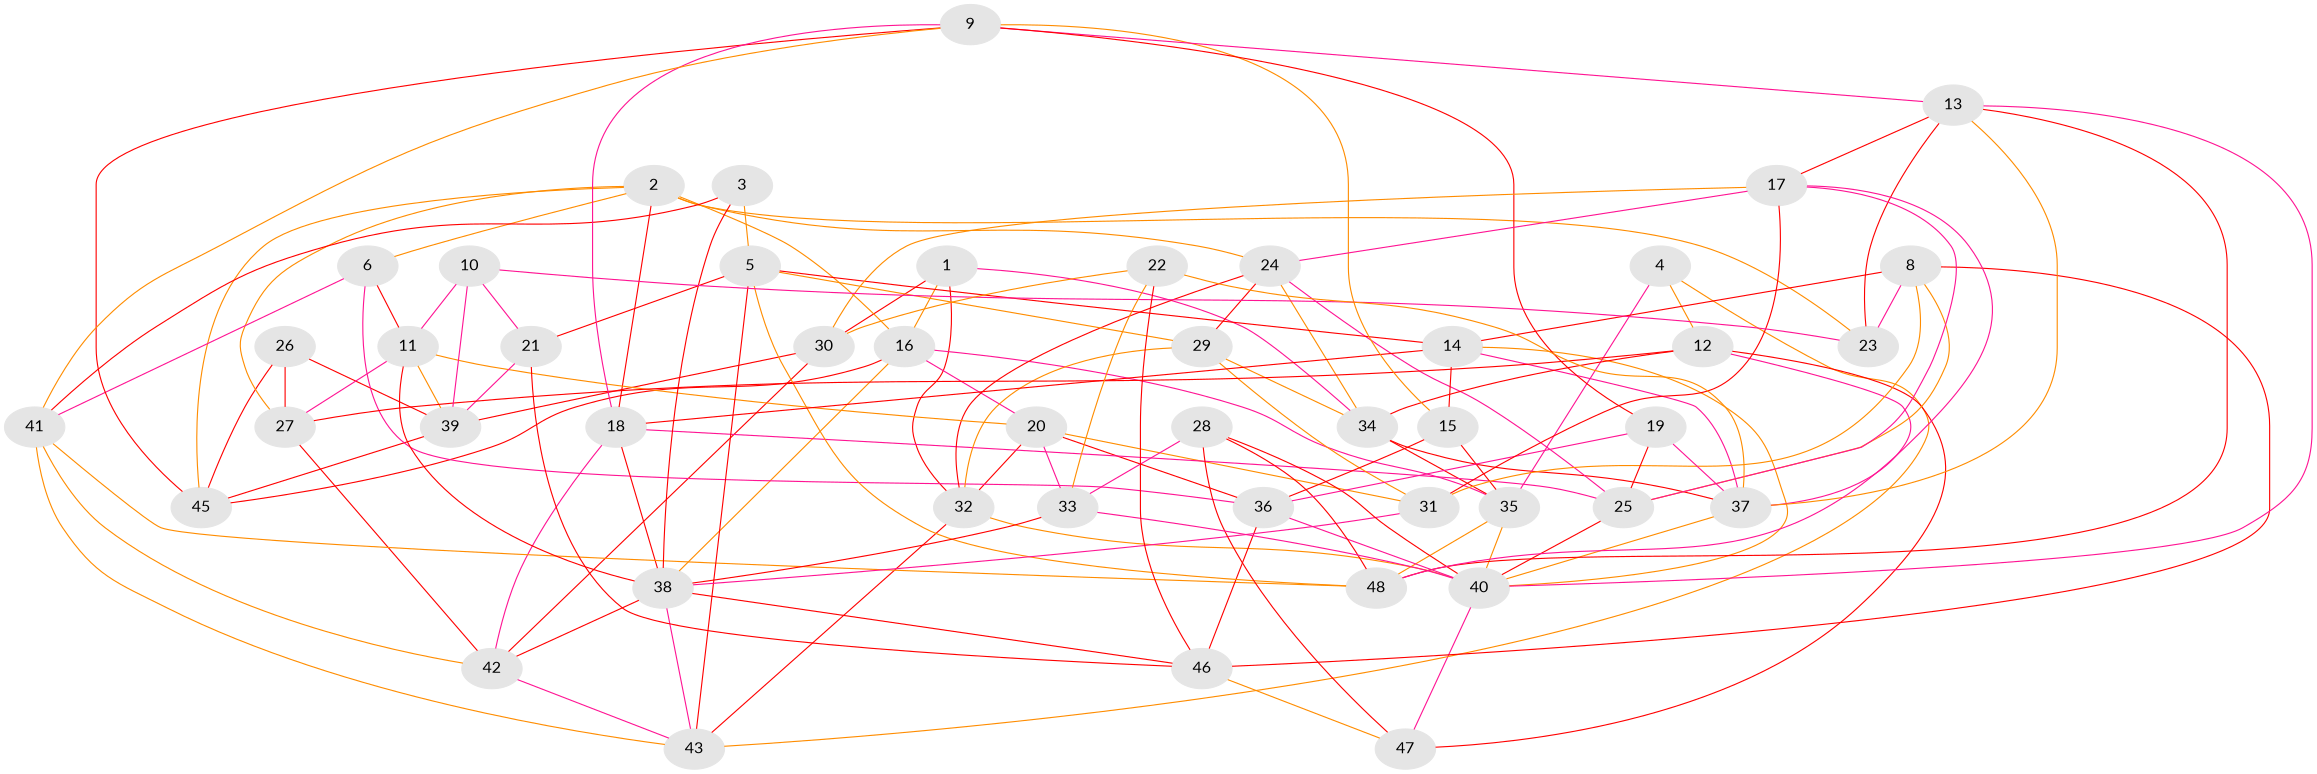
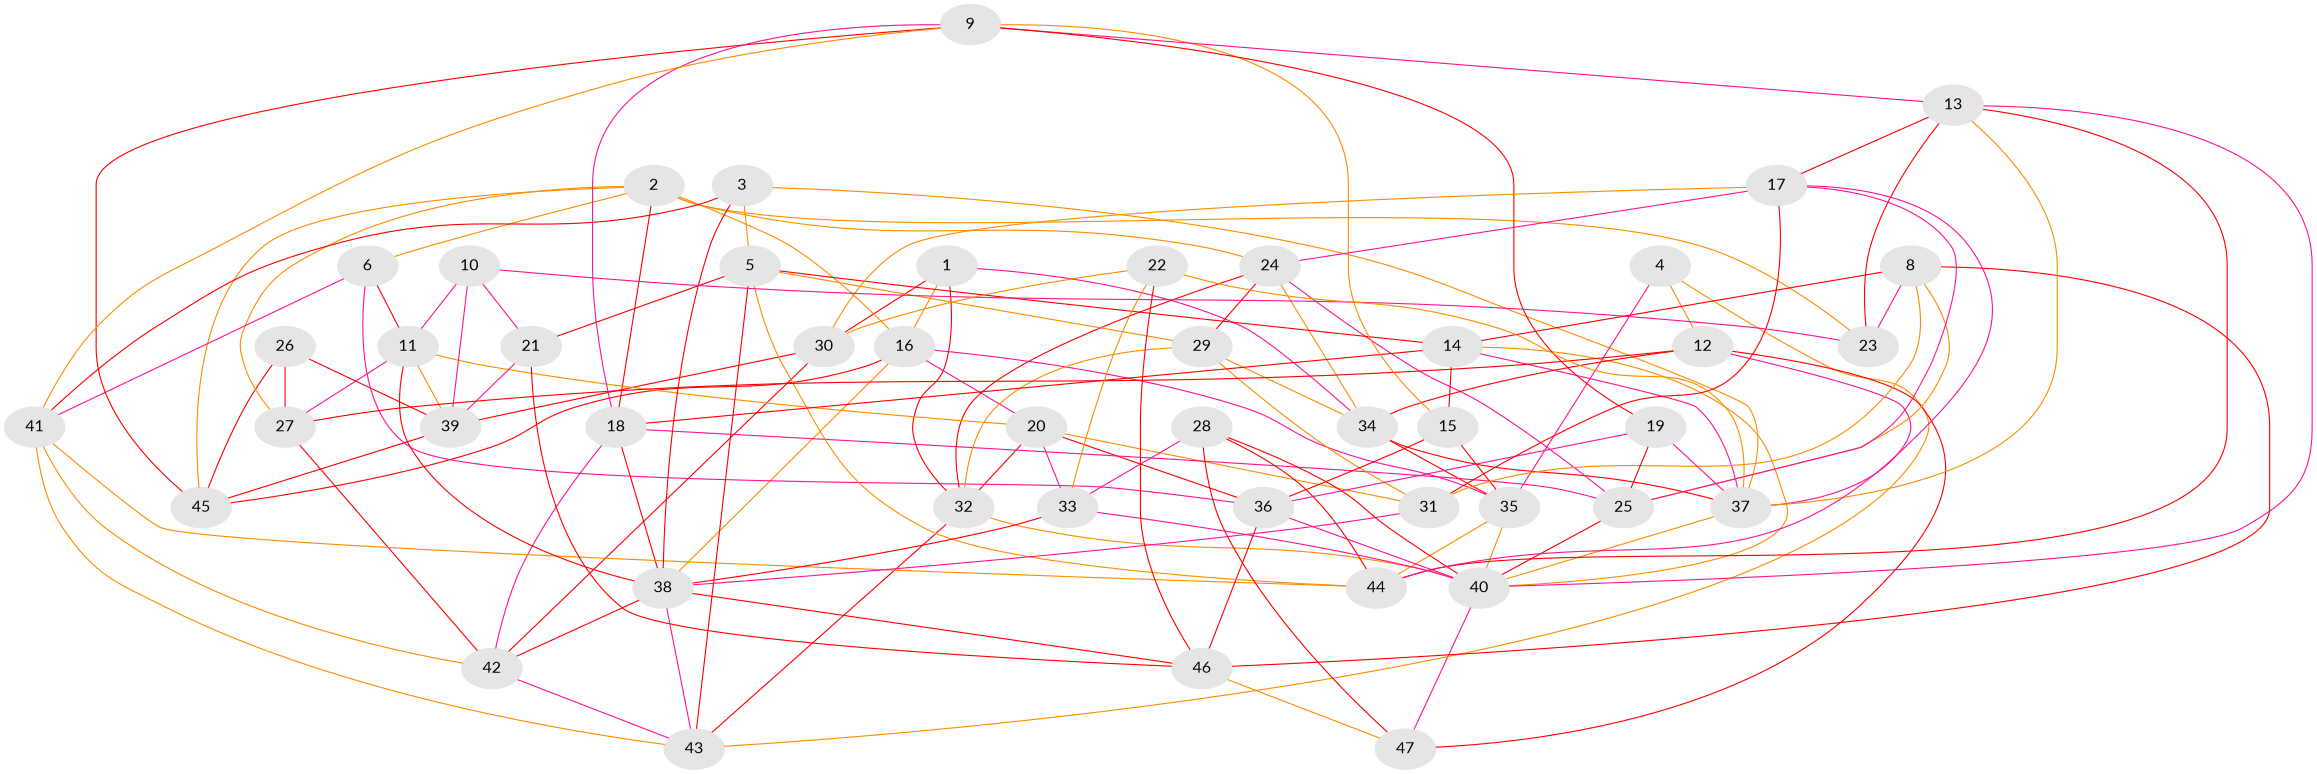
none -> (1315, 247)
(1376, 588) -> (1376, 588)
